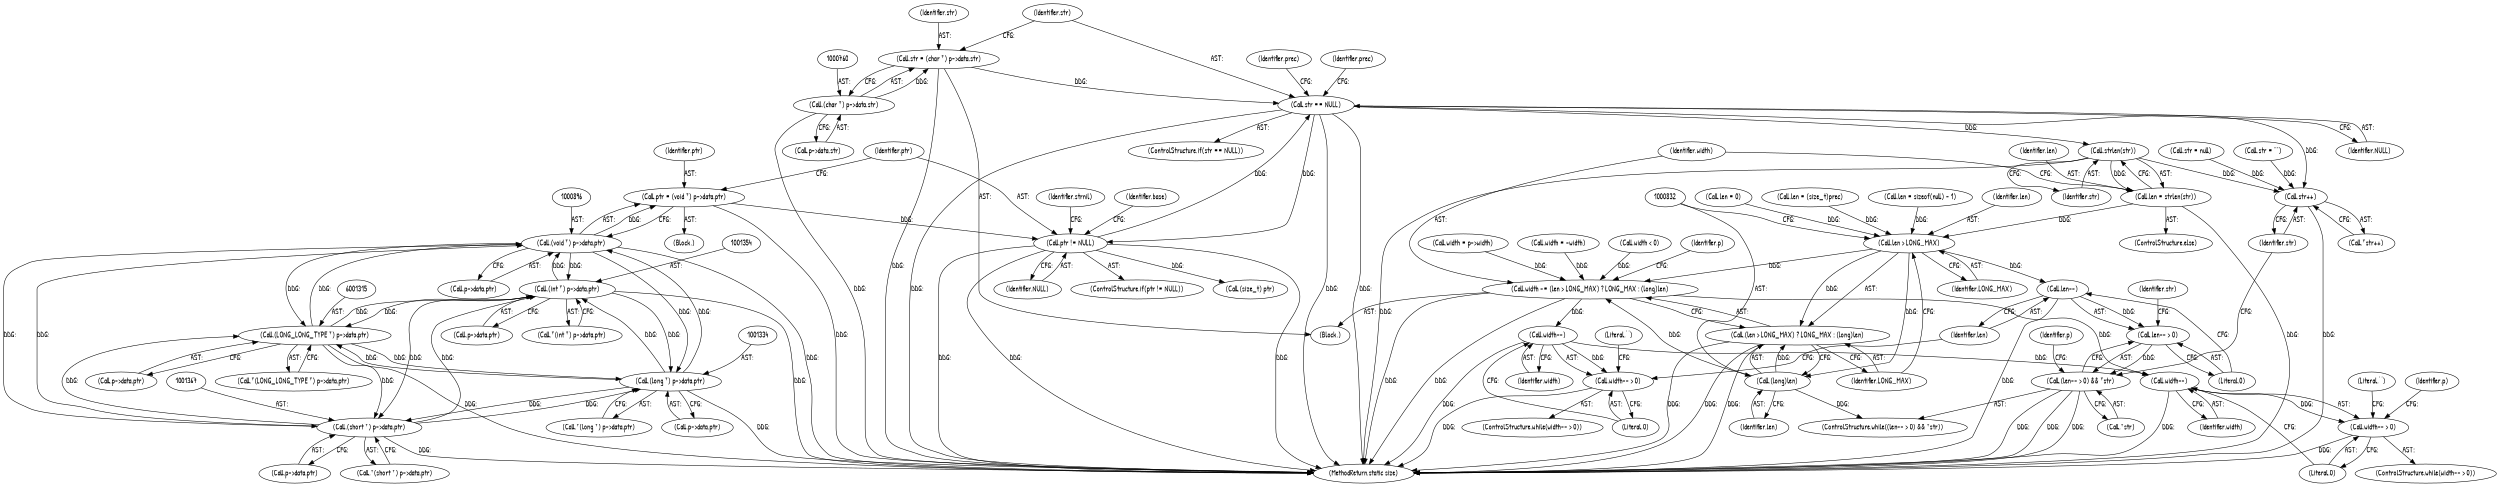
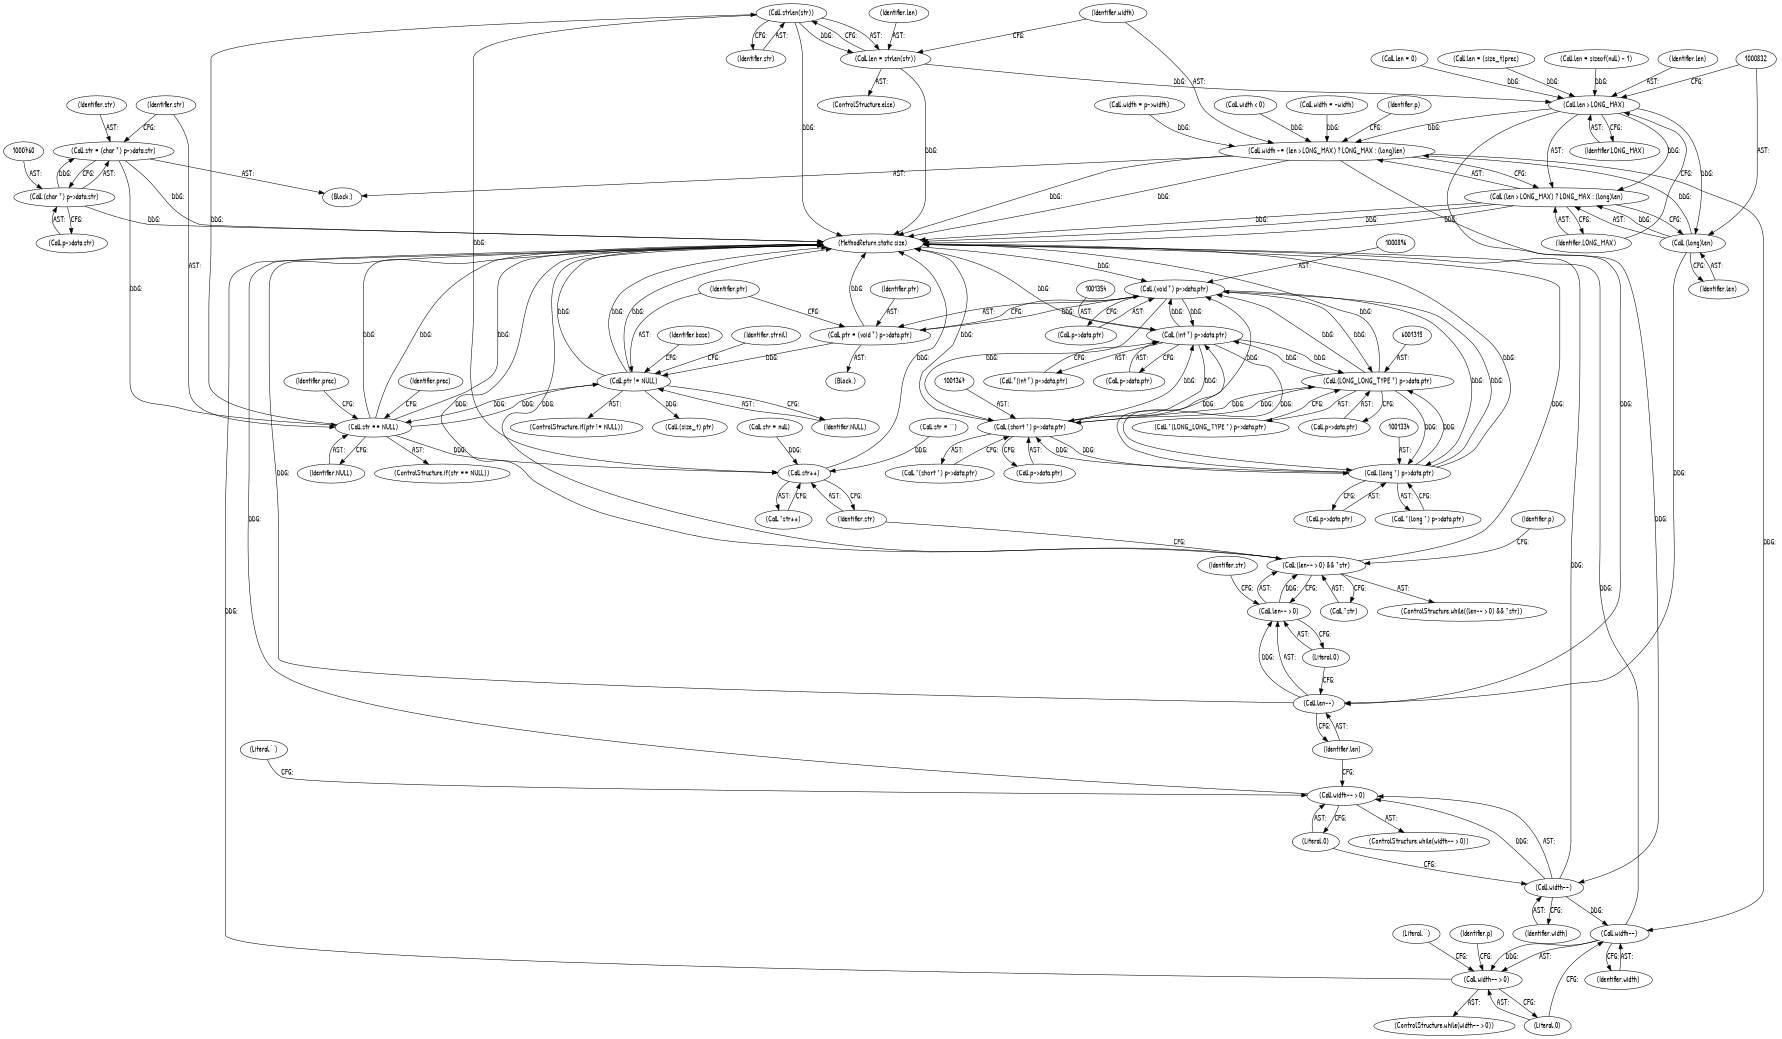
(1826, 403) -> (1668, 606)
(823, 448) -> (1032, 258)
